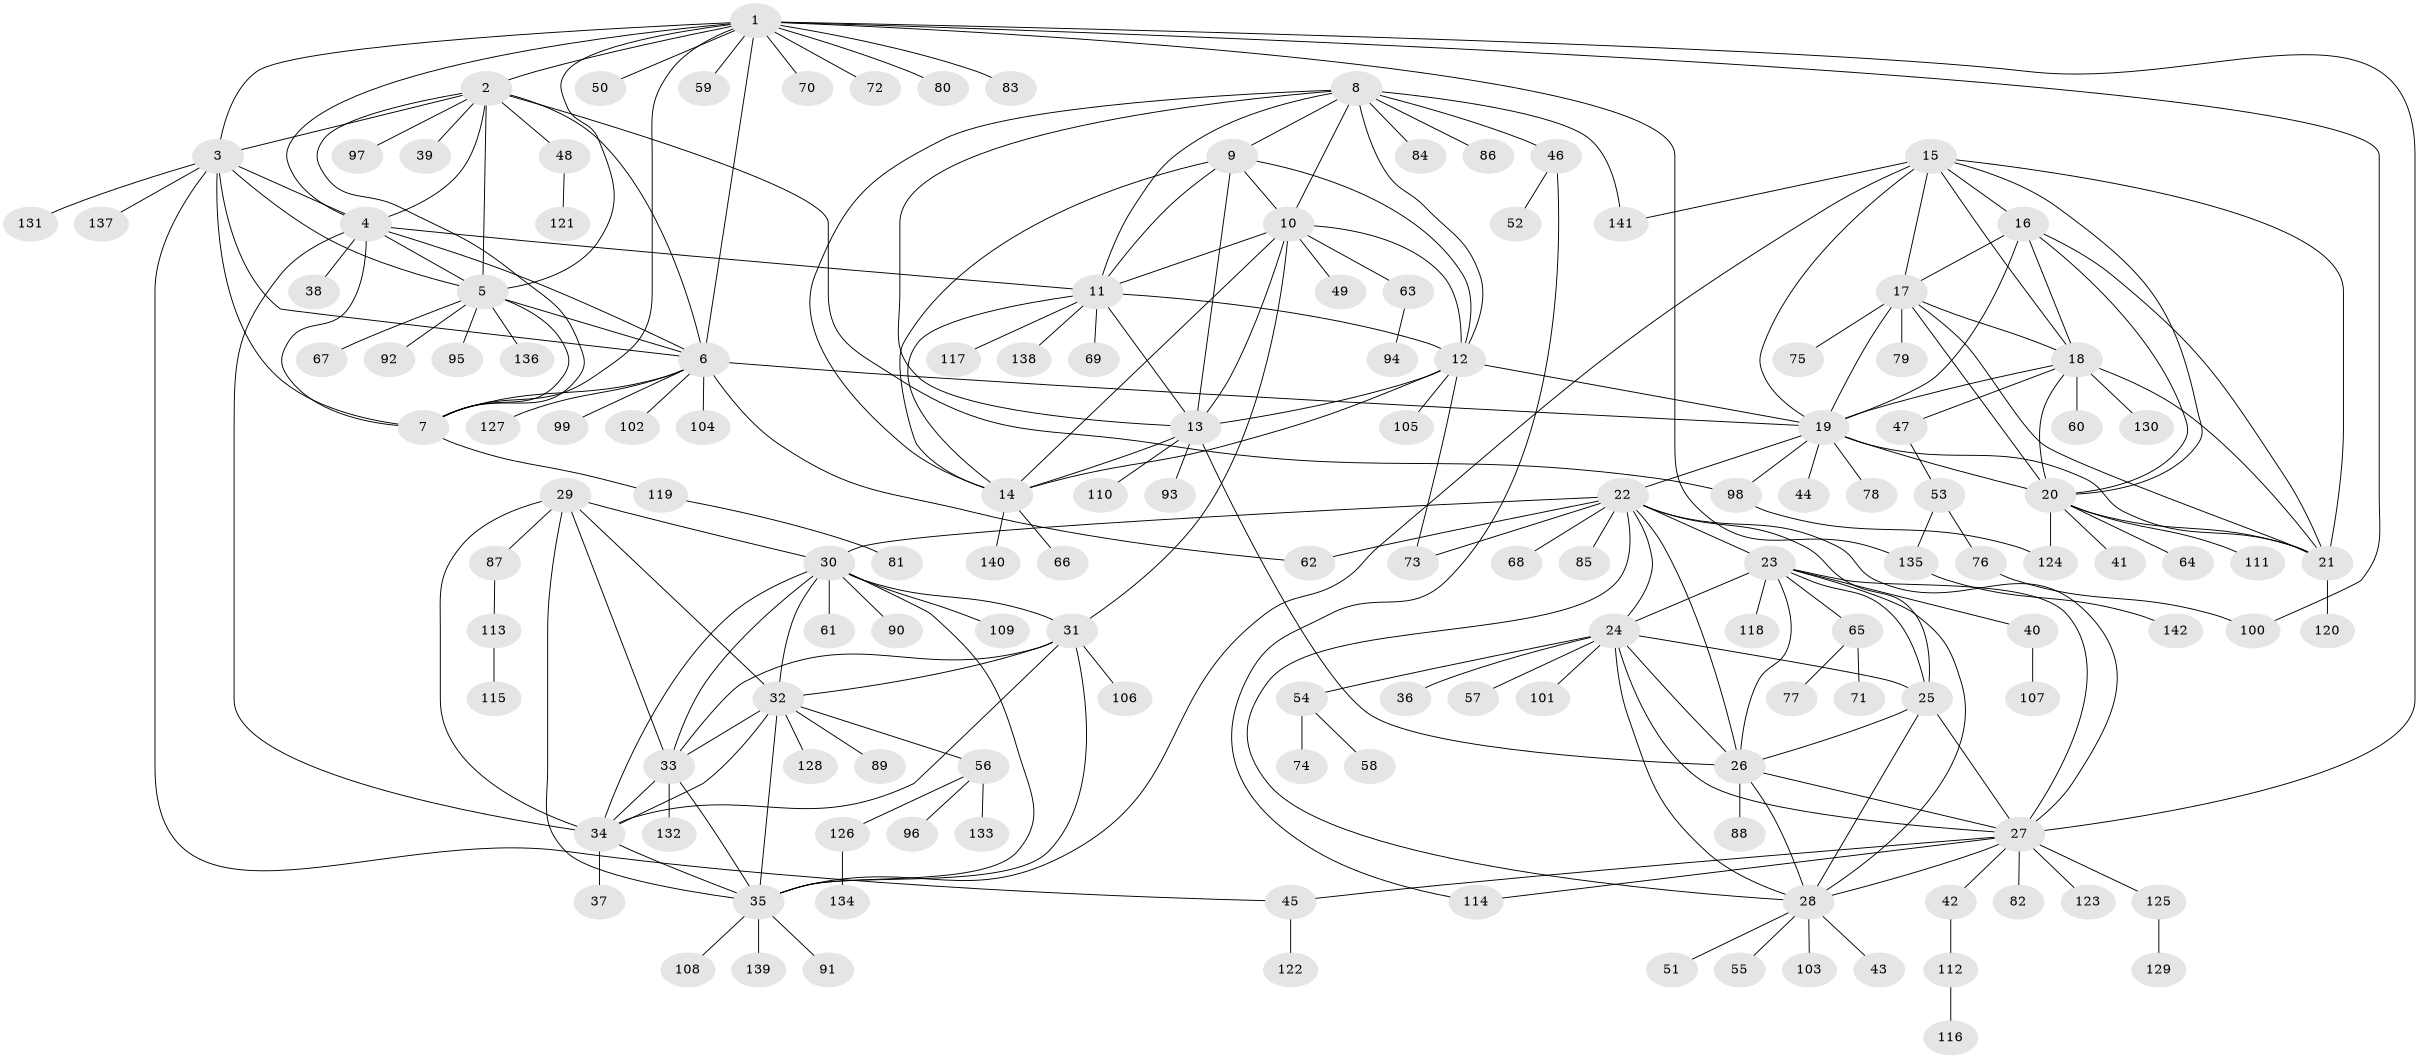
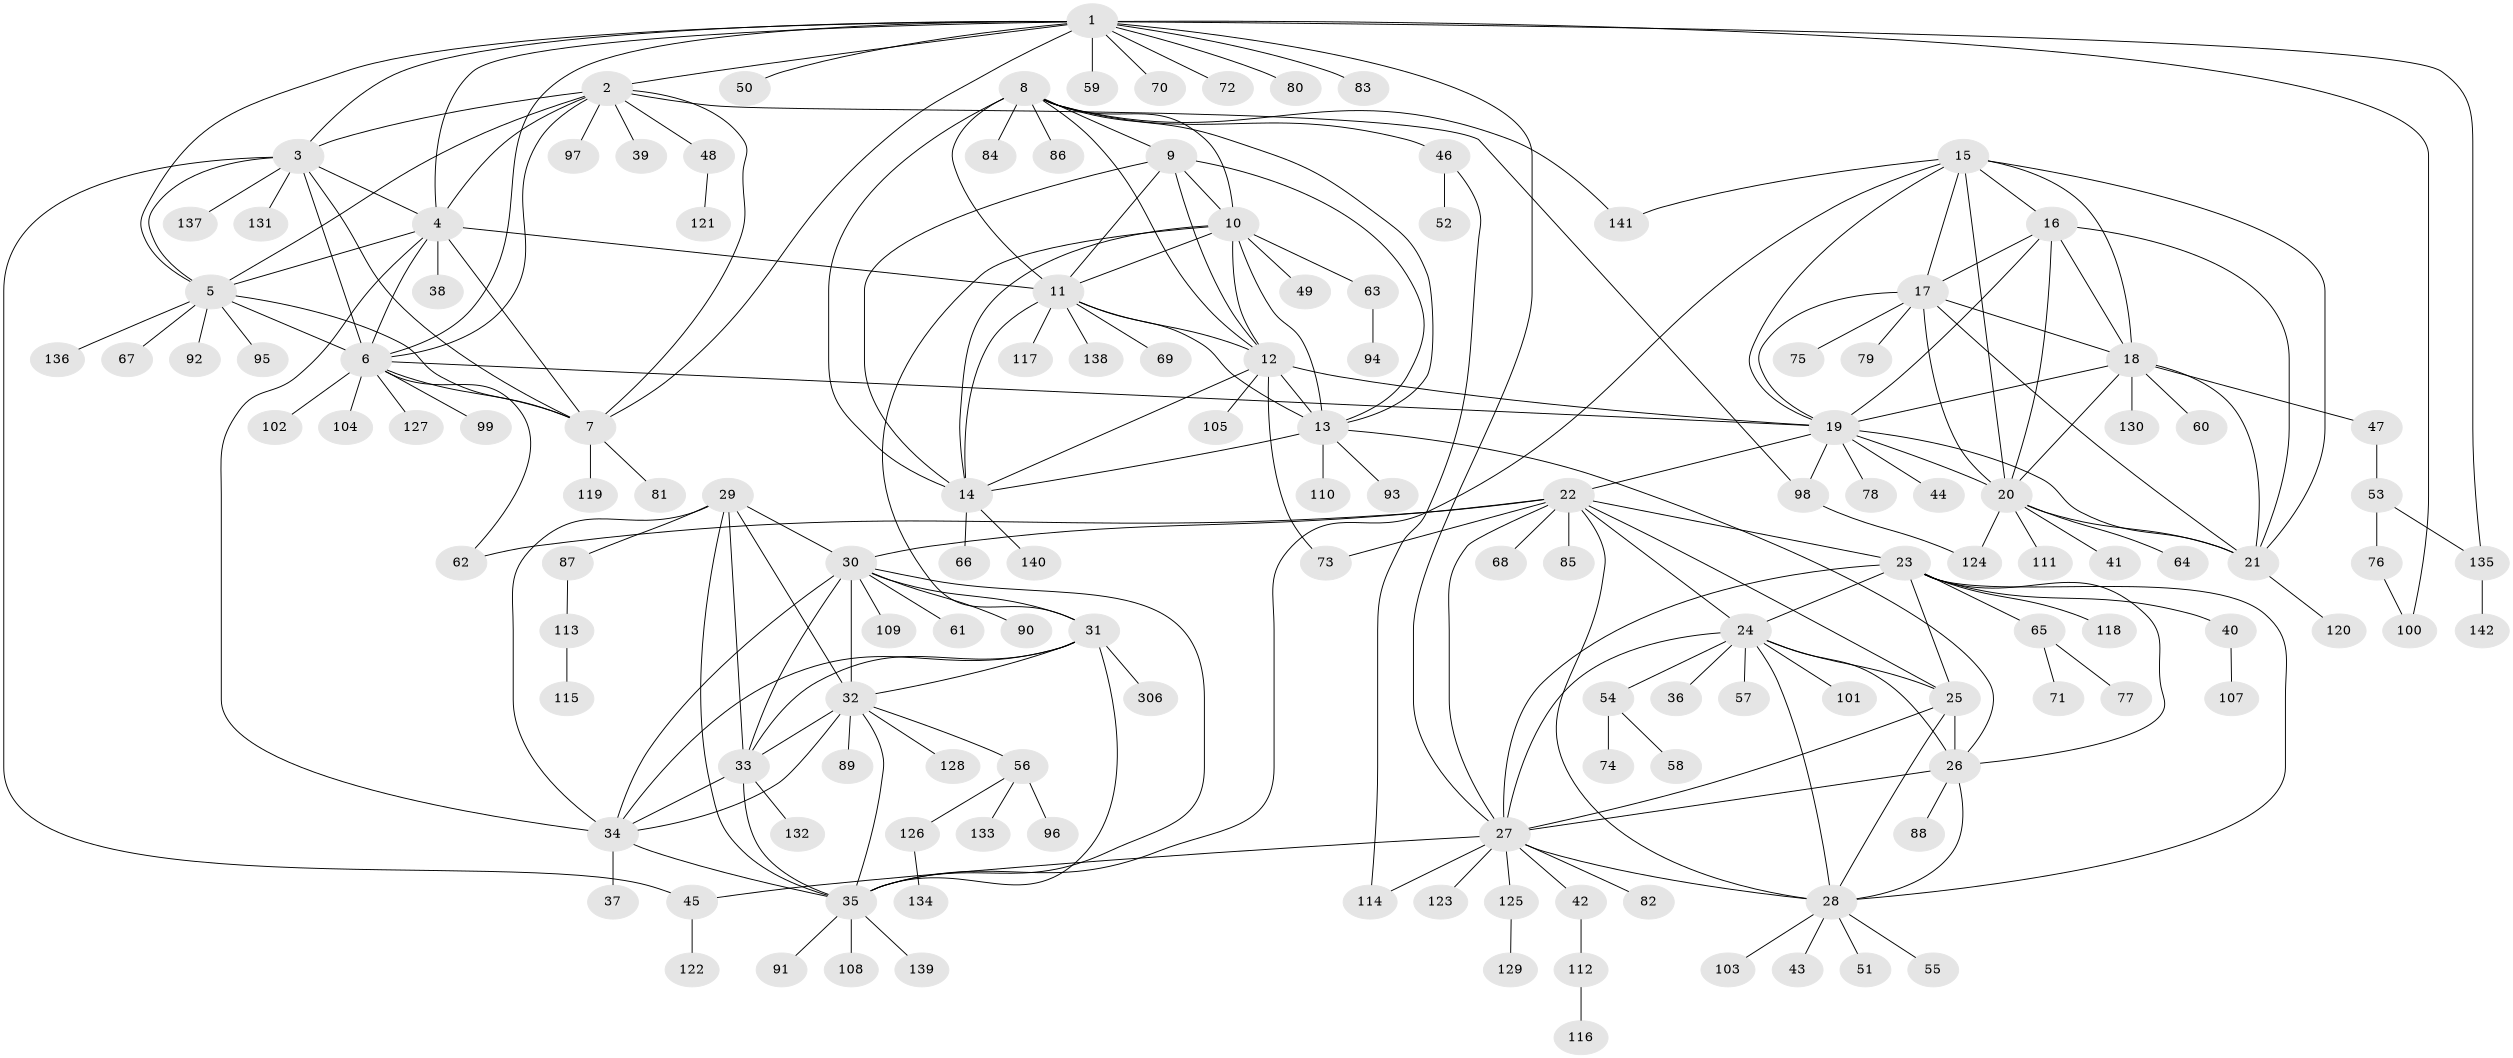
(783, 522) -> (625, 461)
(1699, 624) -> none
(1125, 699) -> (1151, 699)
